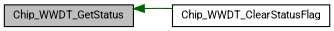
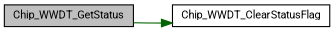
(158, 8) -> (147, 23)
